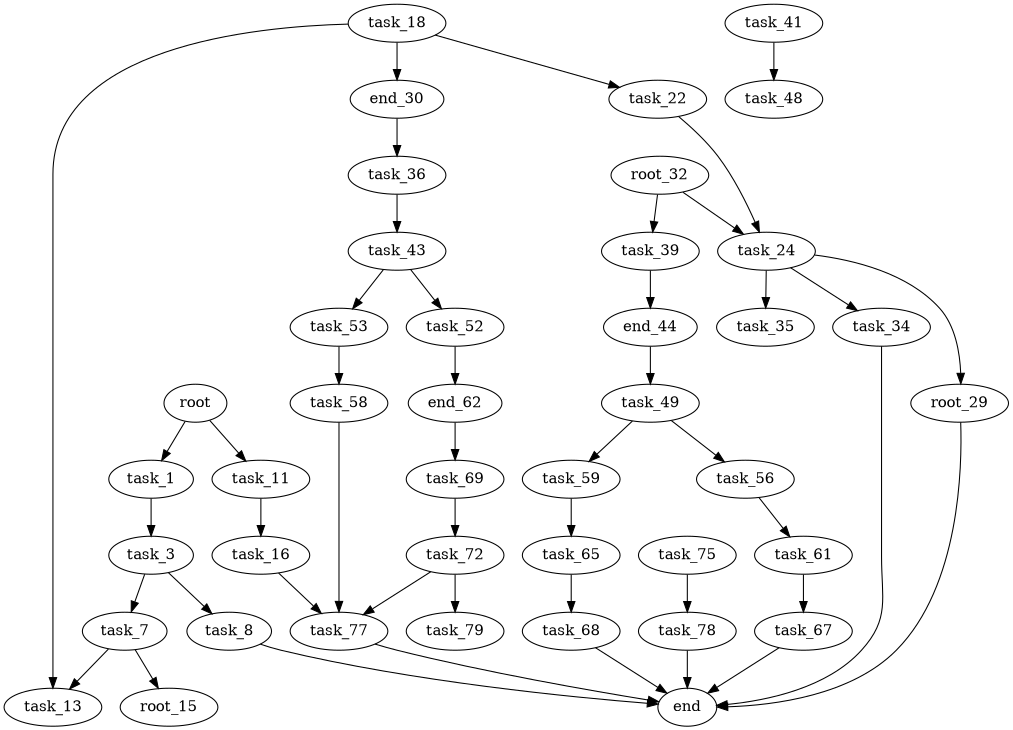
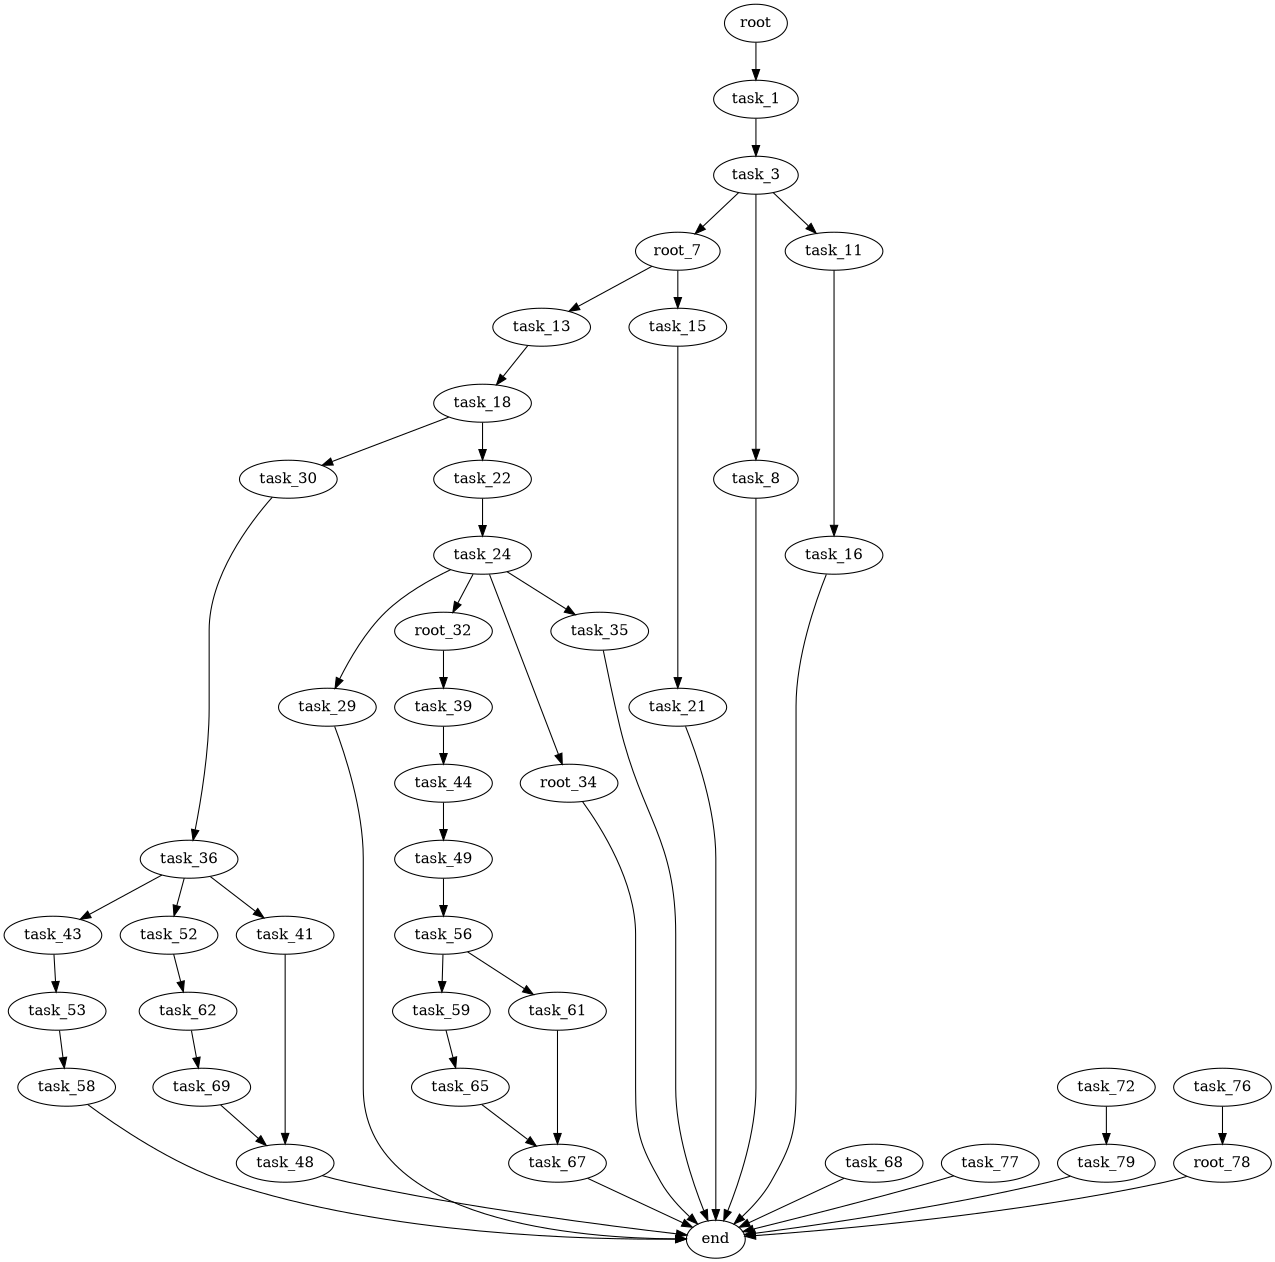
(397, 99) -> (288, 479)
(709, 210) -> (465, 589)
(53, 244) -> (515, 361)
(423, 285) -> (181, 892)
(650, 327) -> (443, 783)
(882, 327) -> (569, 783)
(455, 403) -> (188, 1011)
(960, 403) -> (327, 707)
(224, 437) -> (791, 209)
(615, 438) -> (443, 968)
(339, 512) -> (370, 1216)
(455, 512) -> (239, 1122)
(687, 555) -> (1222, 1087)
(571, 588) -> (505, 1122)
(296, 590) -> (796, 901)
(402, 590) -> none
(125, 631) -> (678, 251)
(687, 631) -> (1222, 1163)
(169, 707) -> (678, 327)
none -> (678, 707)
none -> (233, 894)
none -> (675, 927)
none -> (914, 1209)
none -> (498, 1210)
